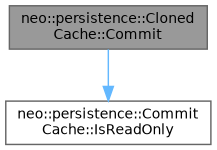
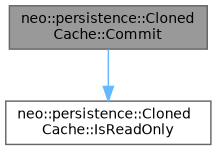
(108, 123) -> (108, 123)
